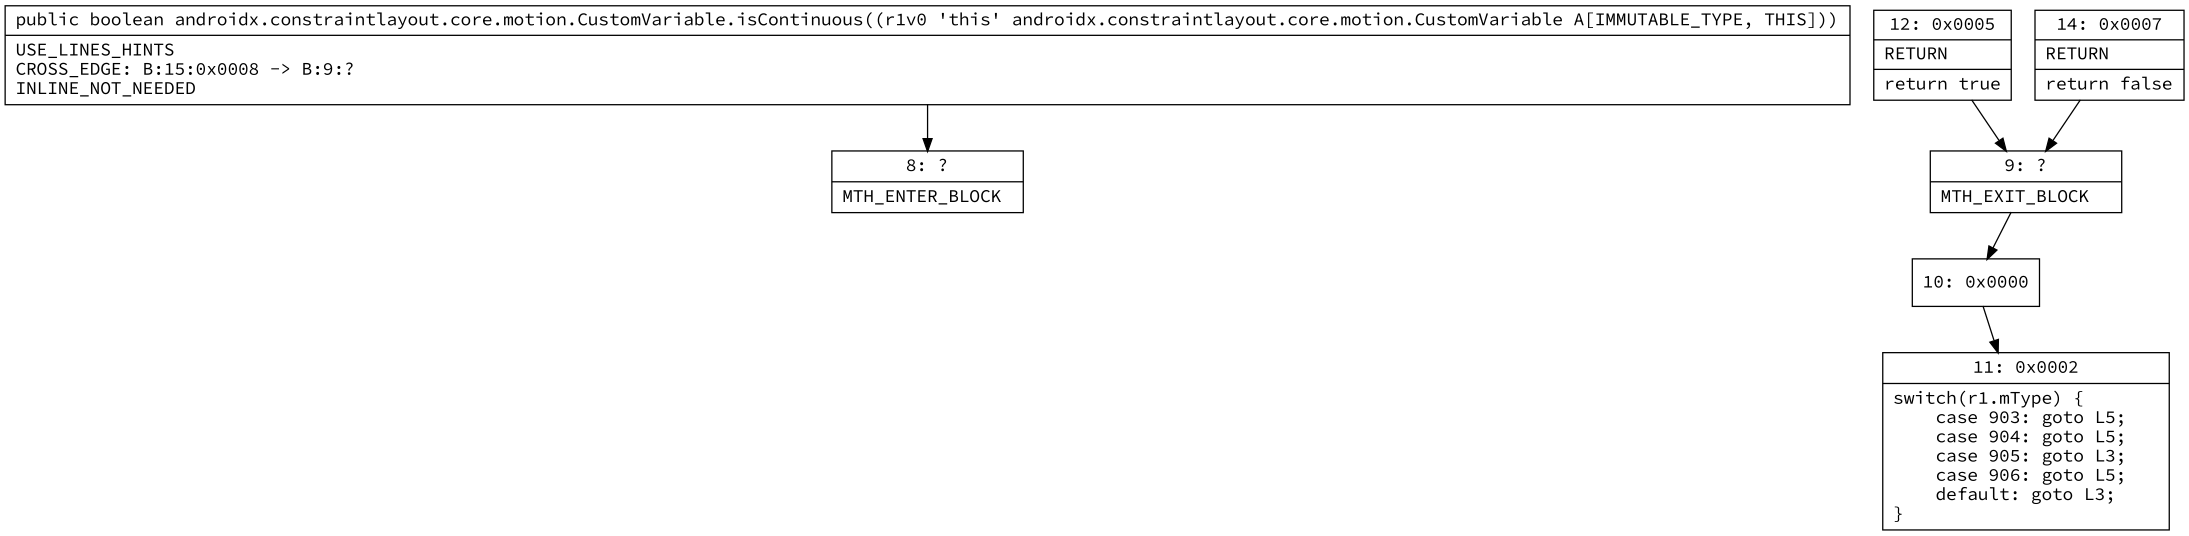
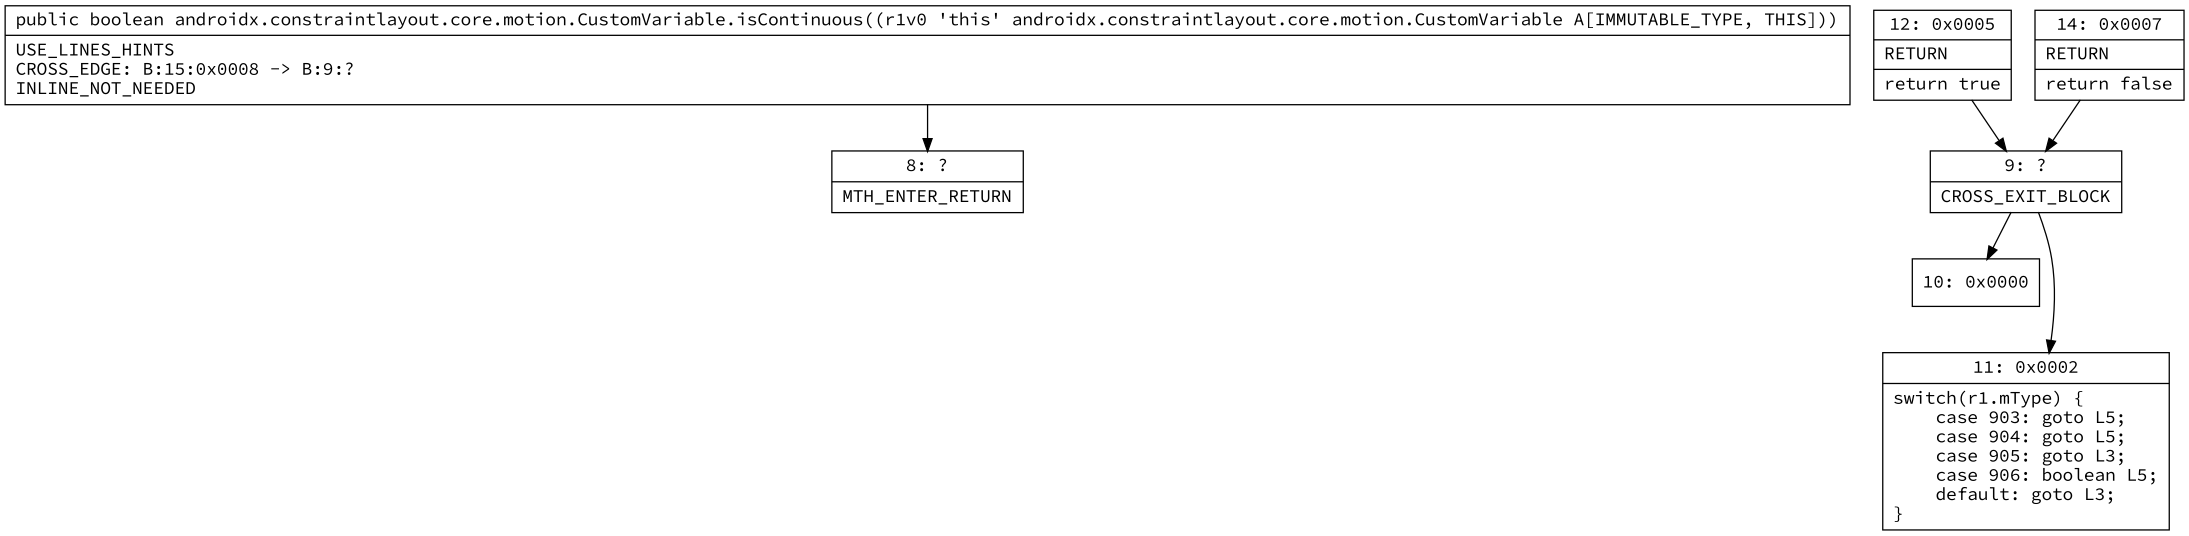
(922, 197) -> (928, 197)
(2015, 197) -> (2026, 197)
(1988, 323) -> (2054, 275)
(2010, 475) -> (2026, 475)
